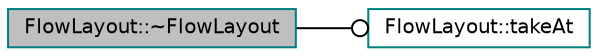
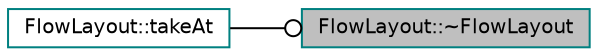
(324, 28) -> (258, 28)
